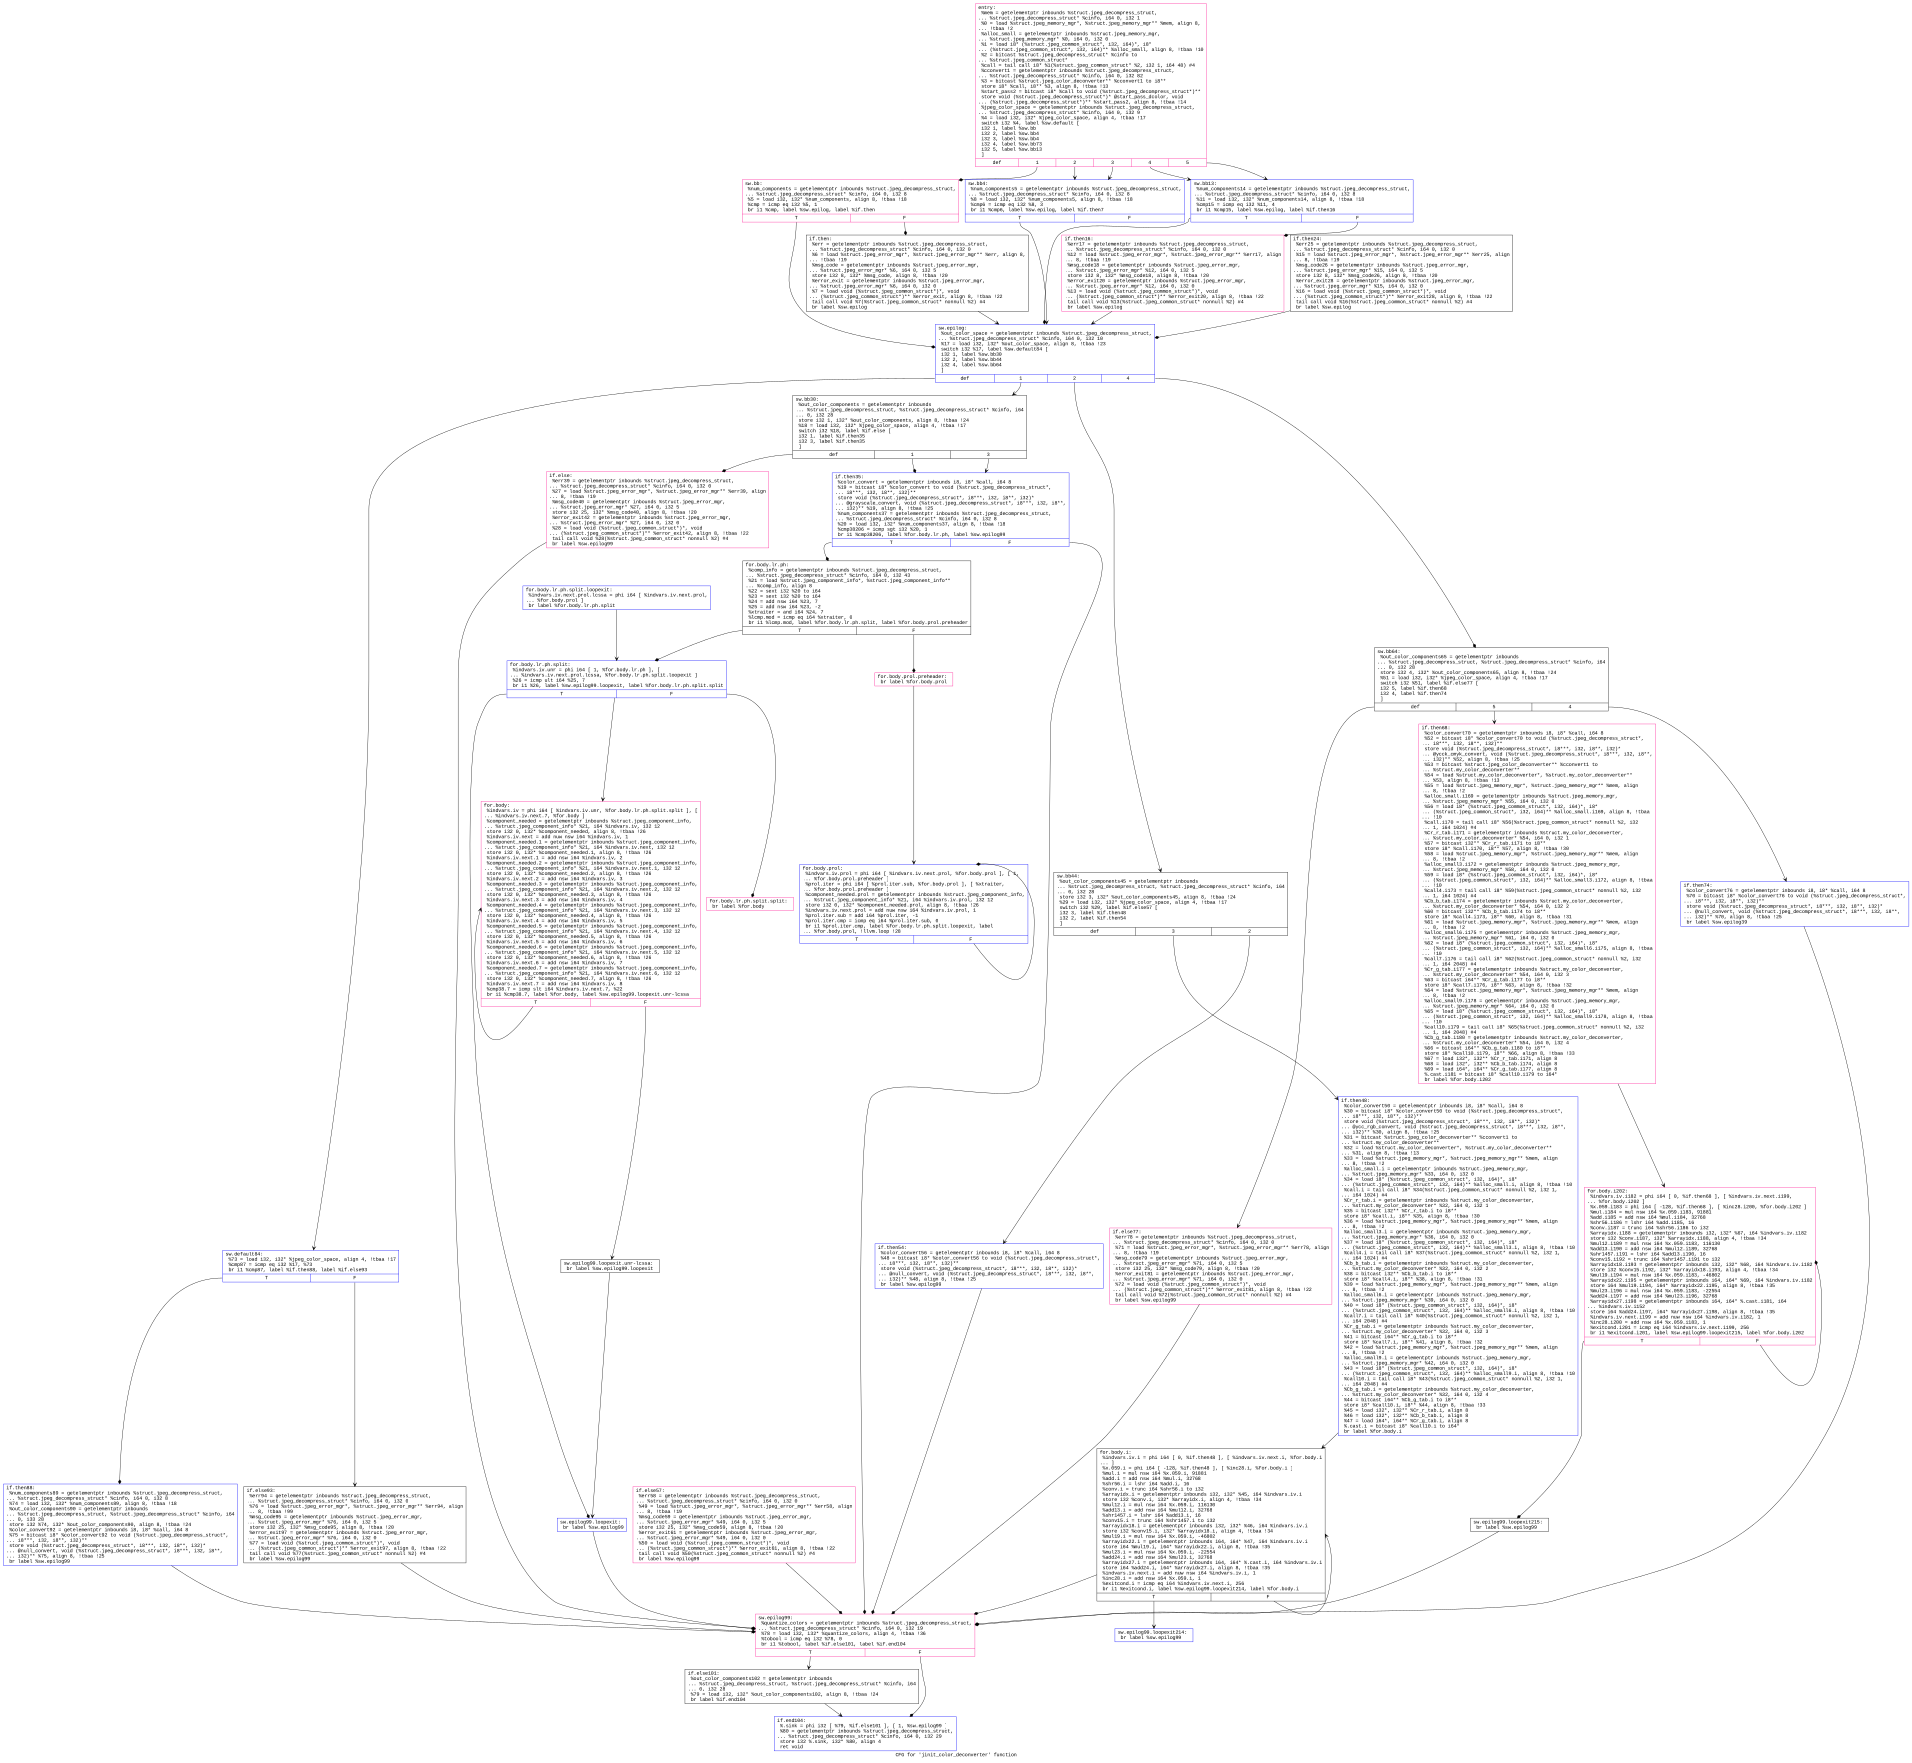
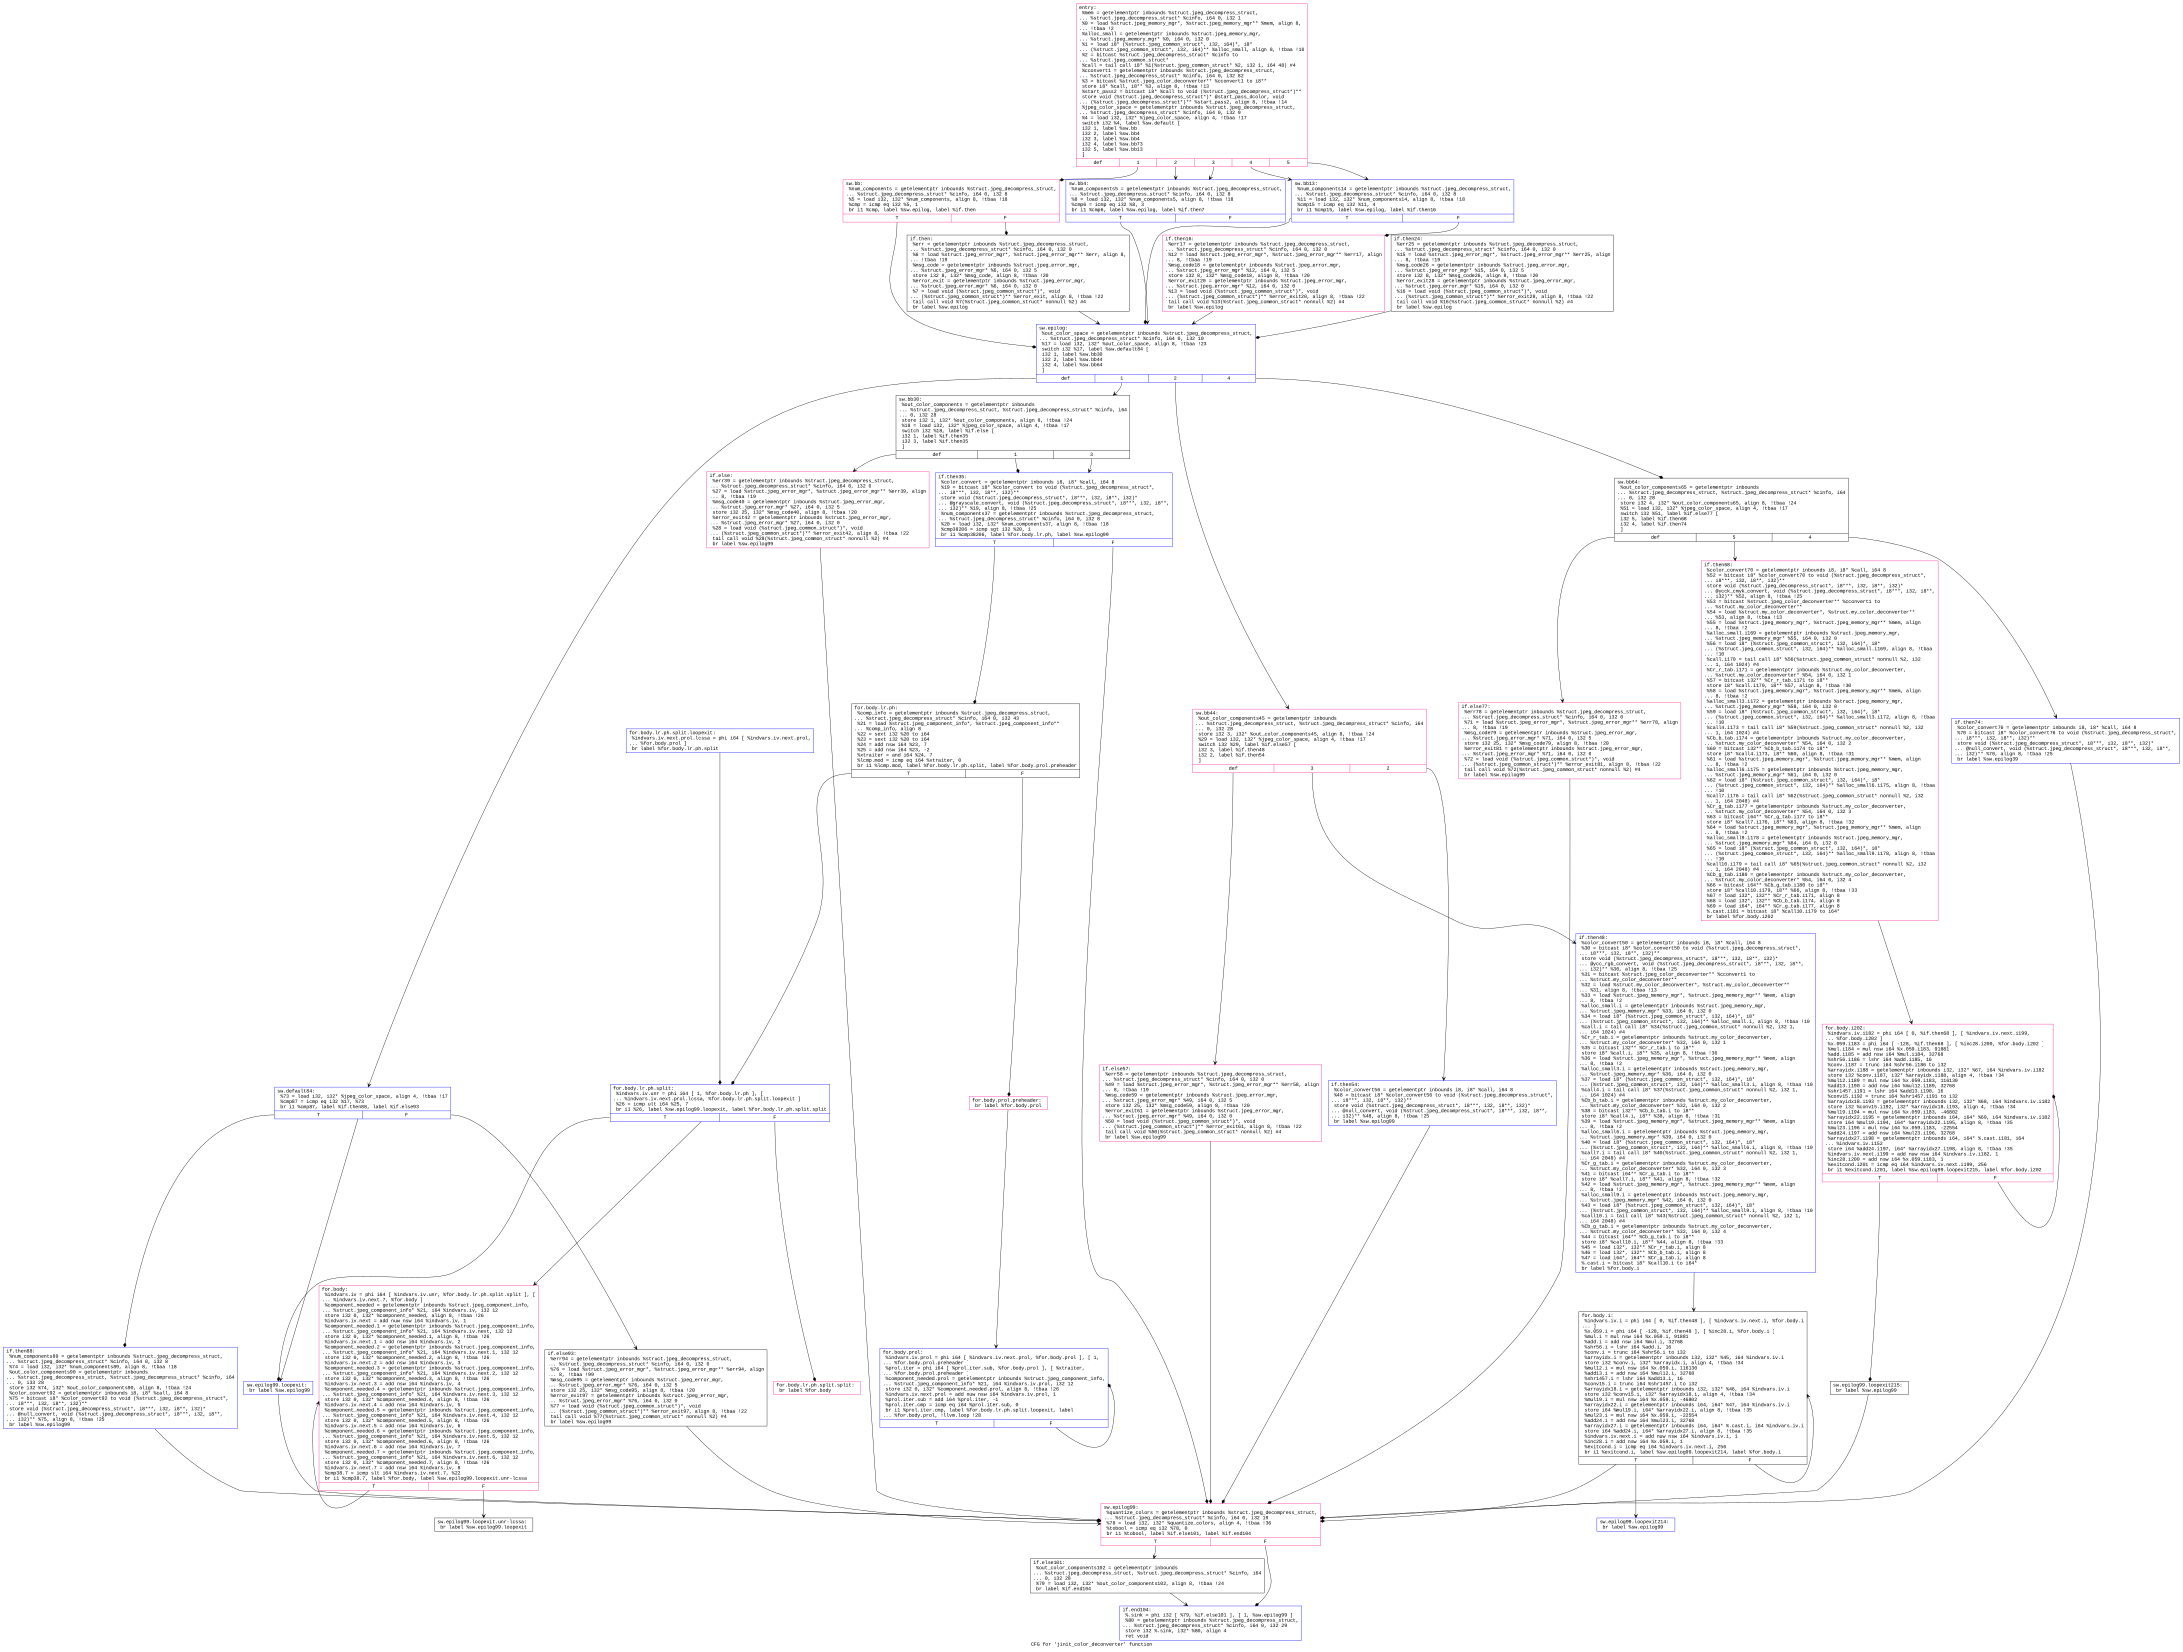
(759, 459) -> (875, 459)
(617, 633) -> (720, 916)
(1171, 904) -> (1309, 741)
none -> (1228, 917)
(601, 1394) -> (320, 1248)
